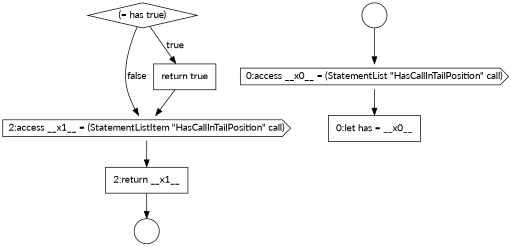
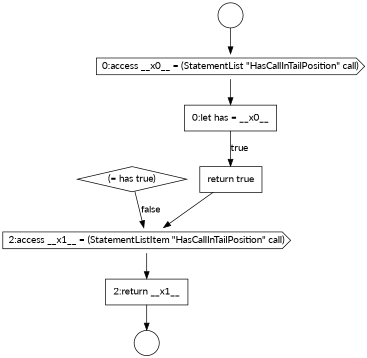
(161, 42) -> (231, 145)
